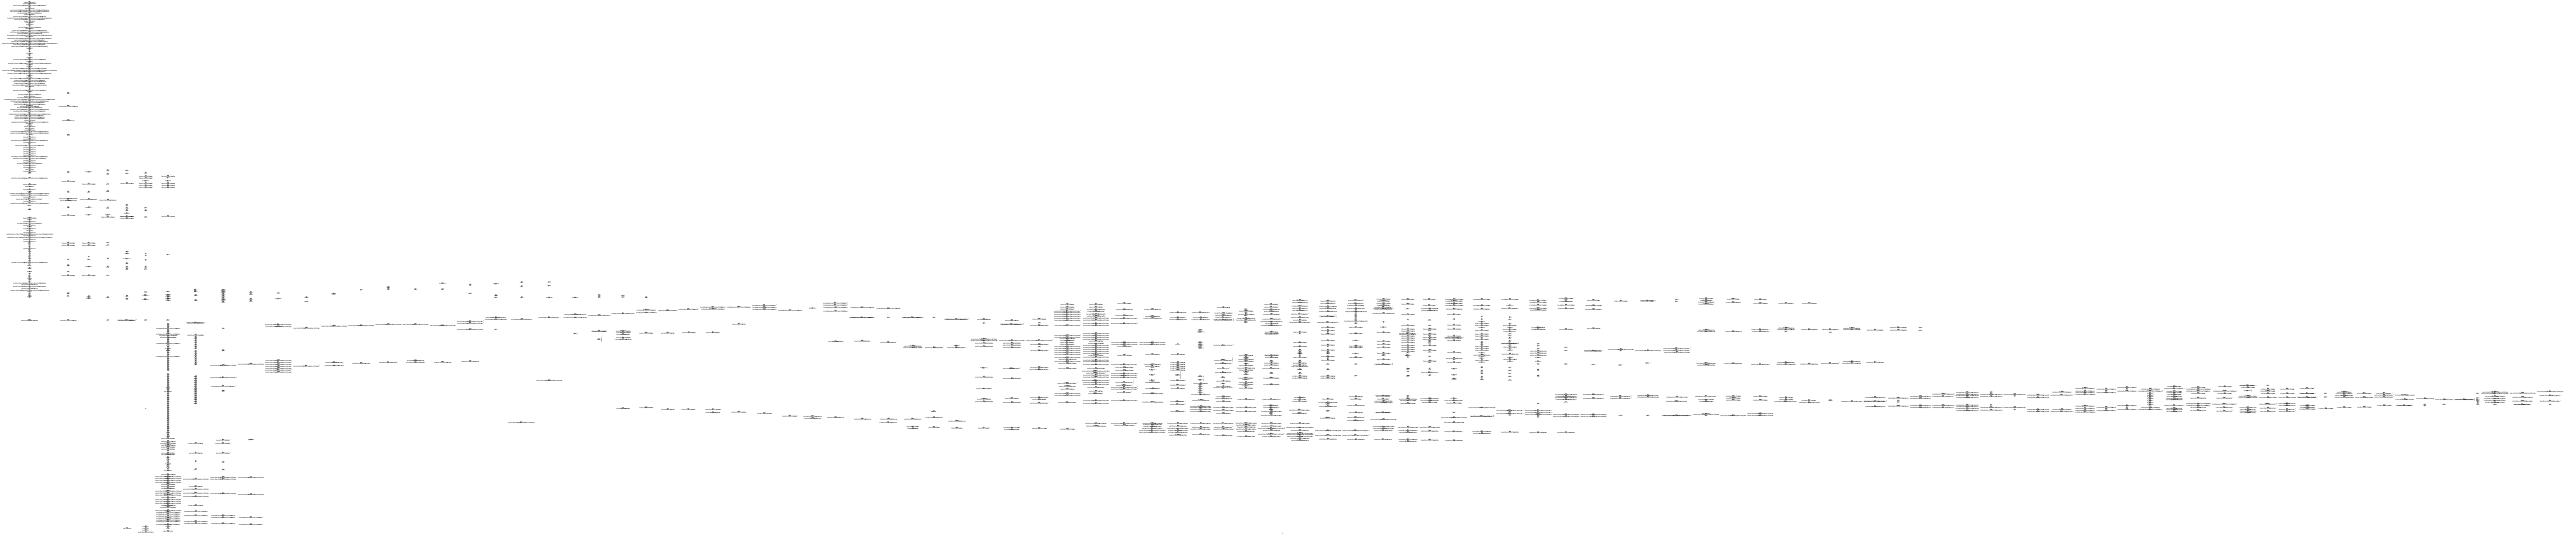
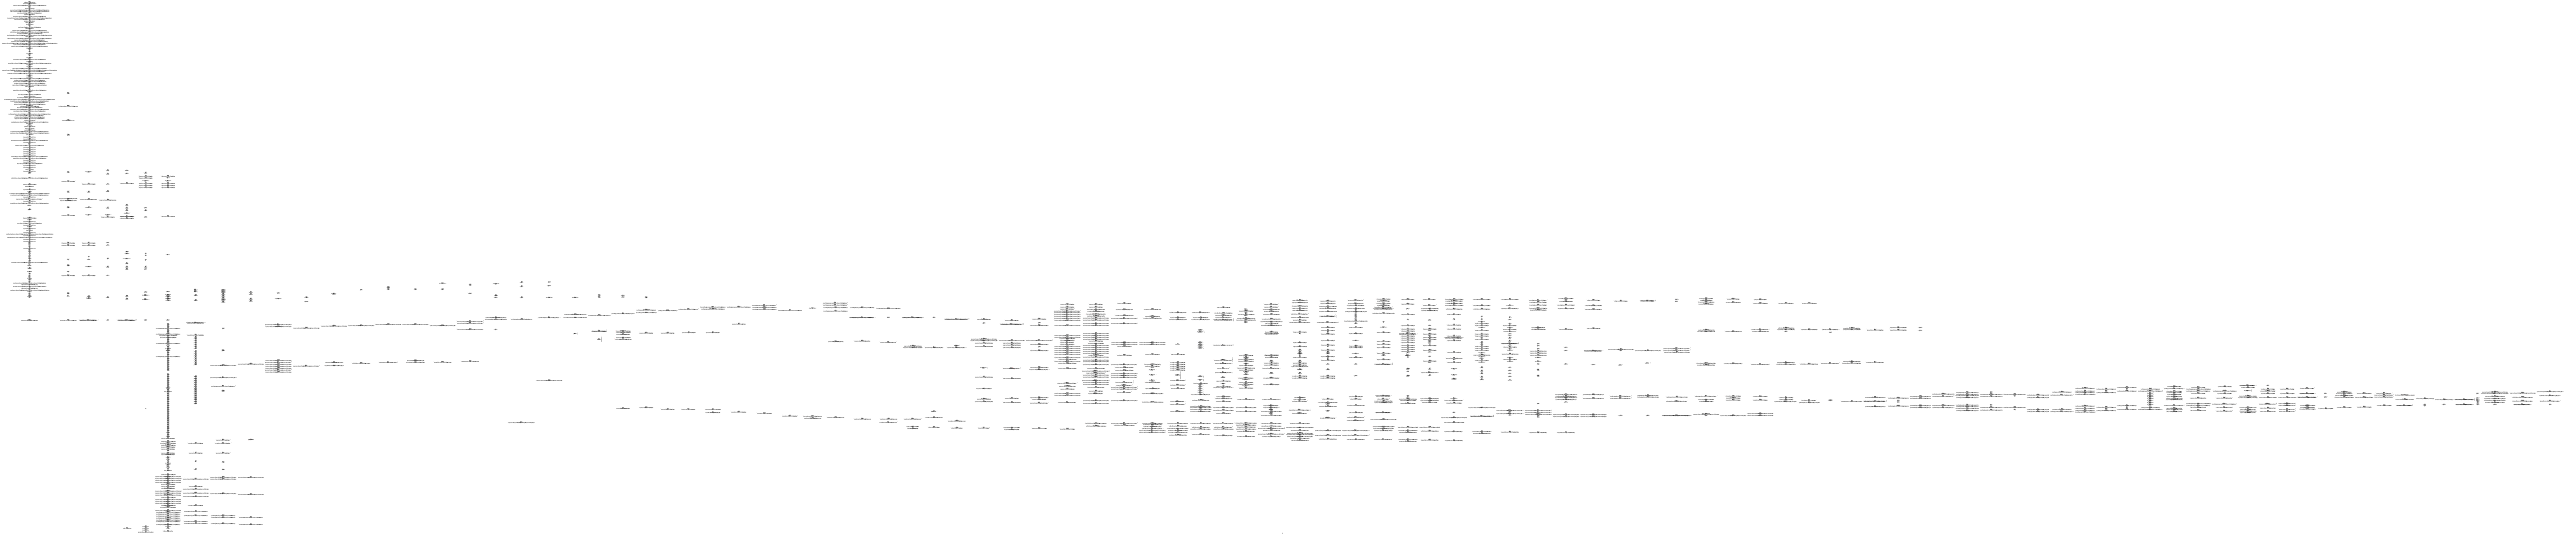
none -> (89, 320)
none -> (2465, 404)
